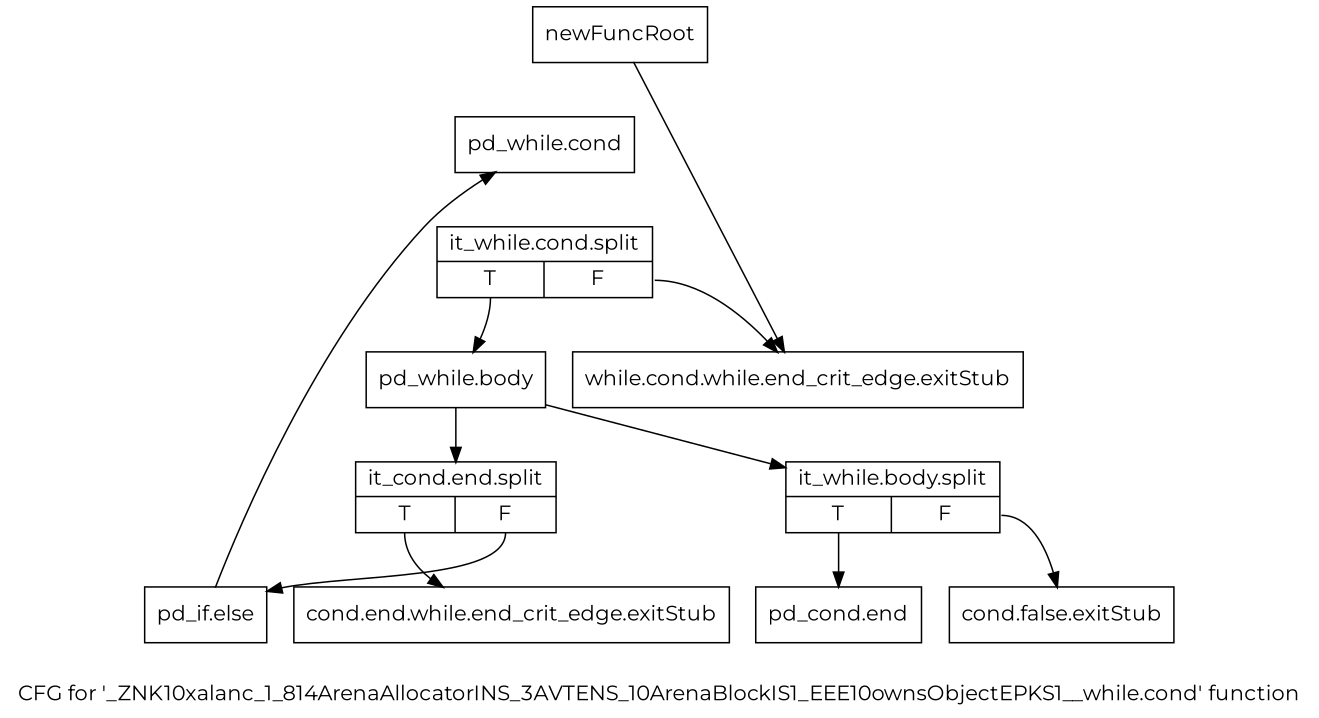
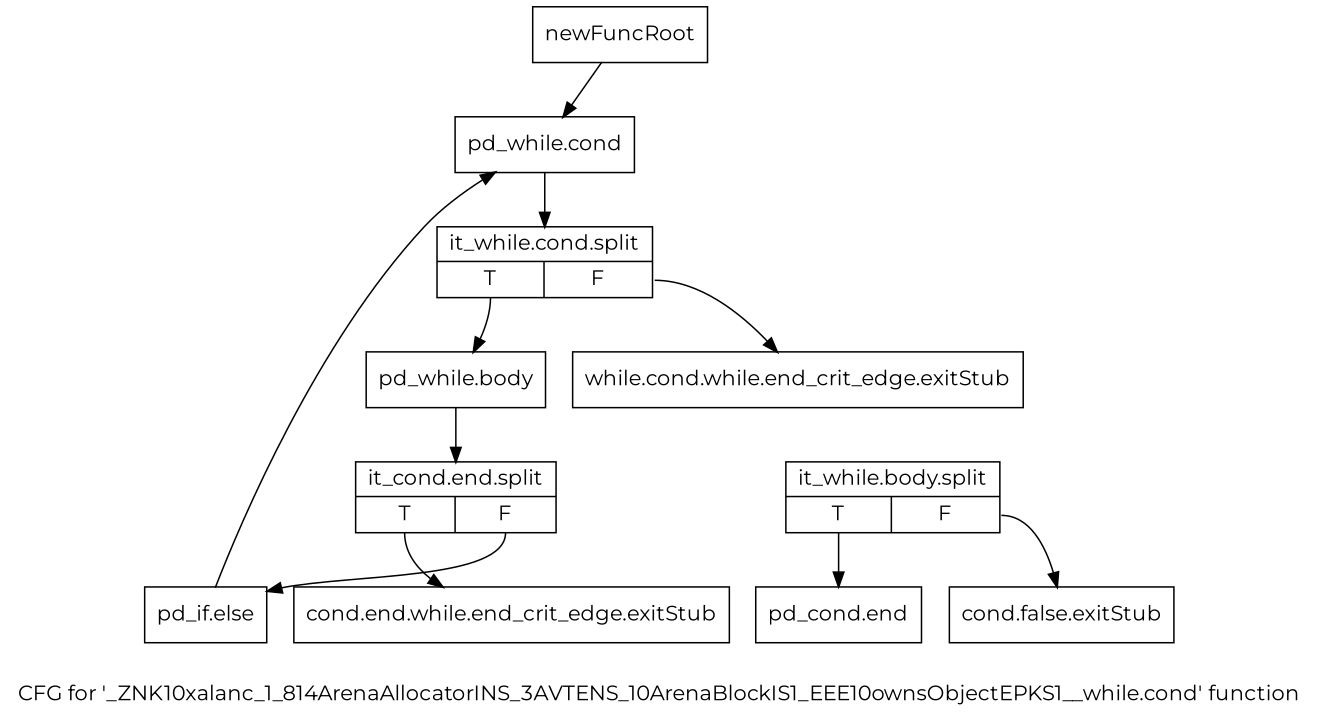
none -> (545, 192)
(705, 200) -> (587, 84)
(658, 434) -> none
